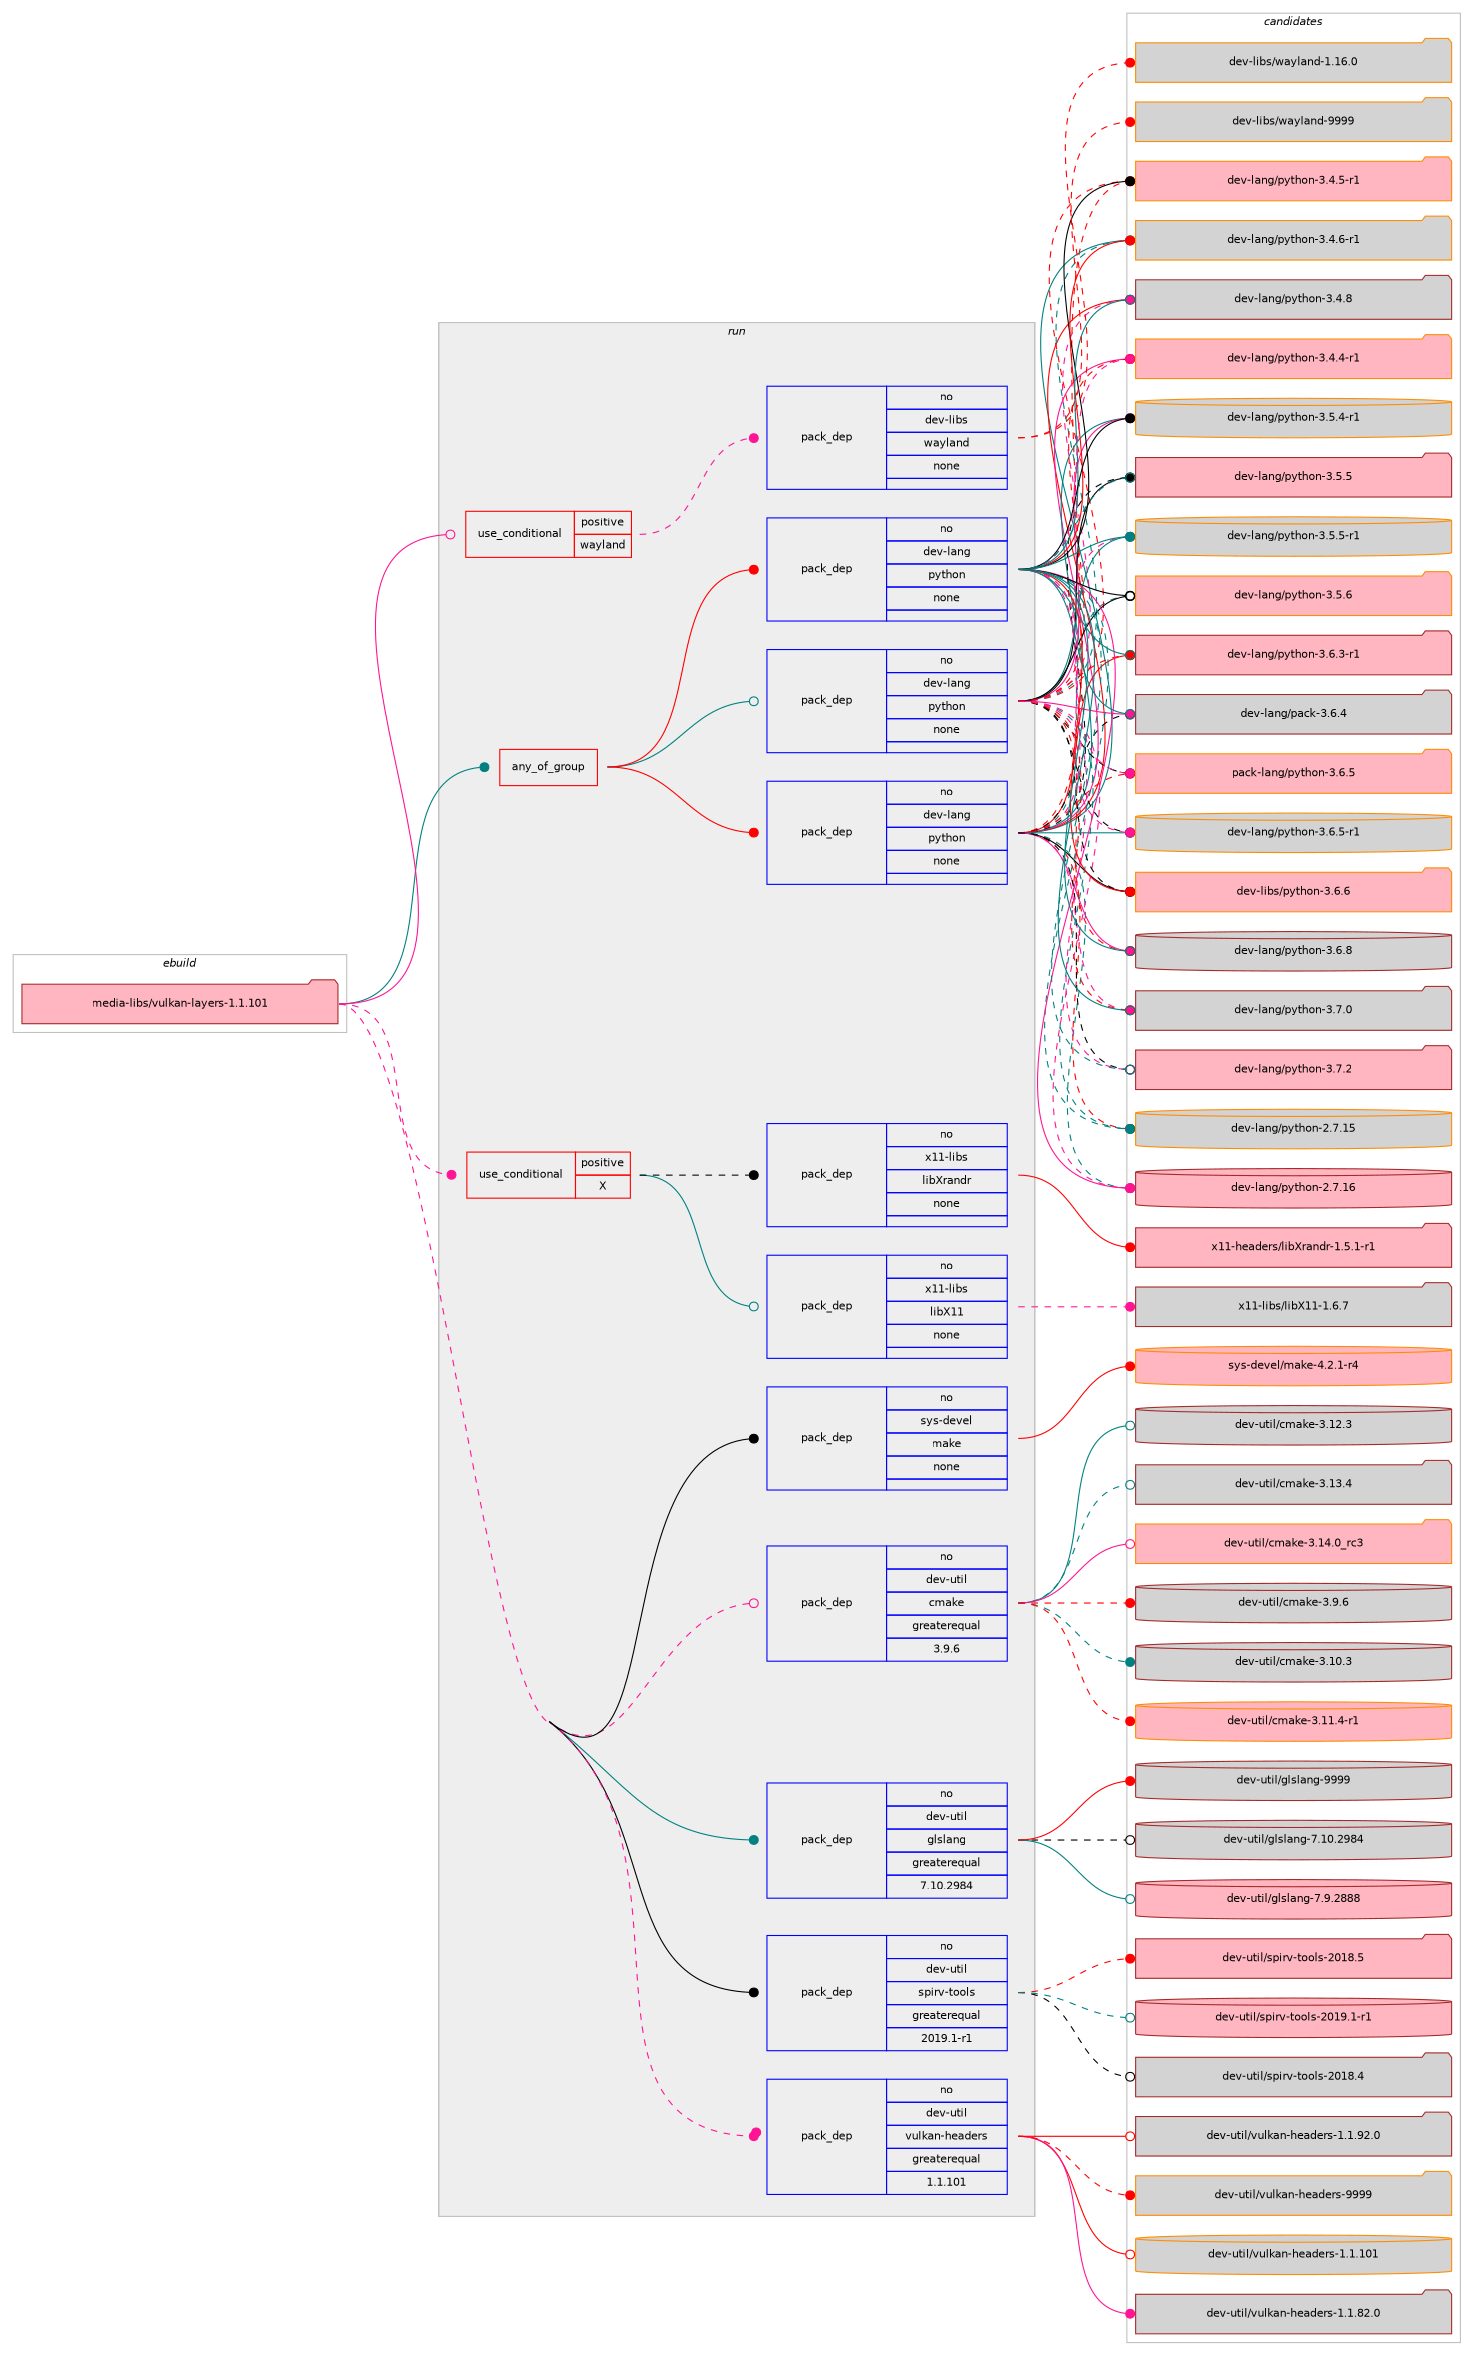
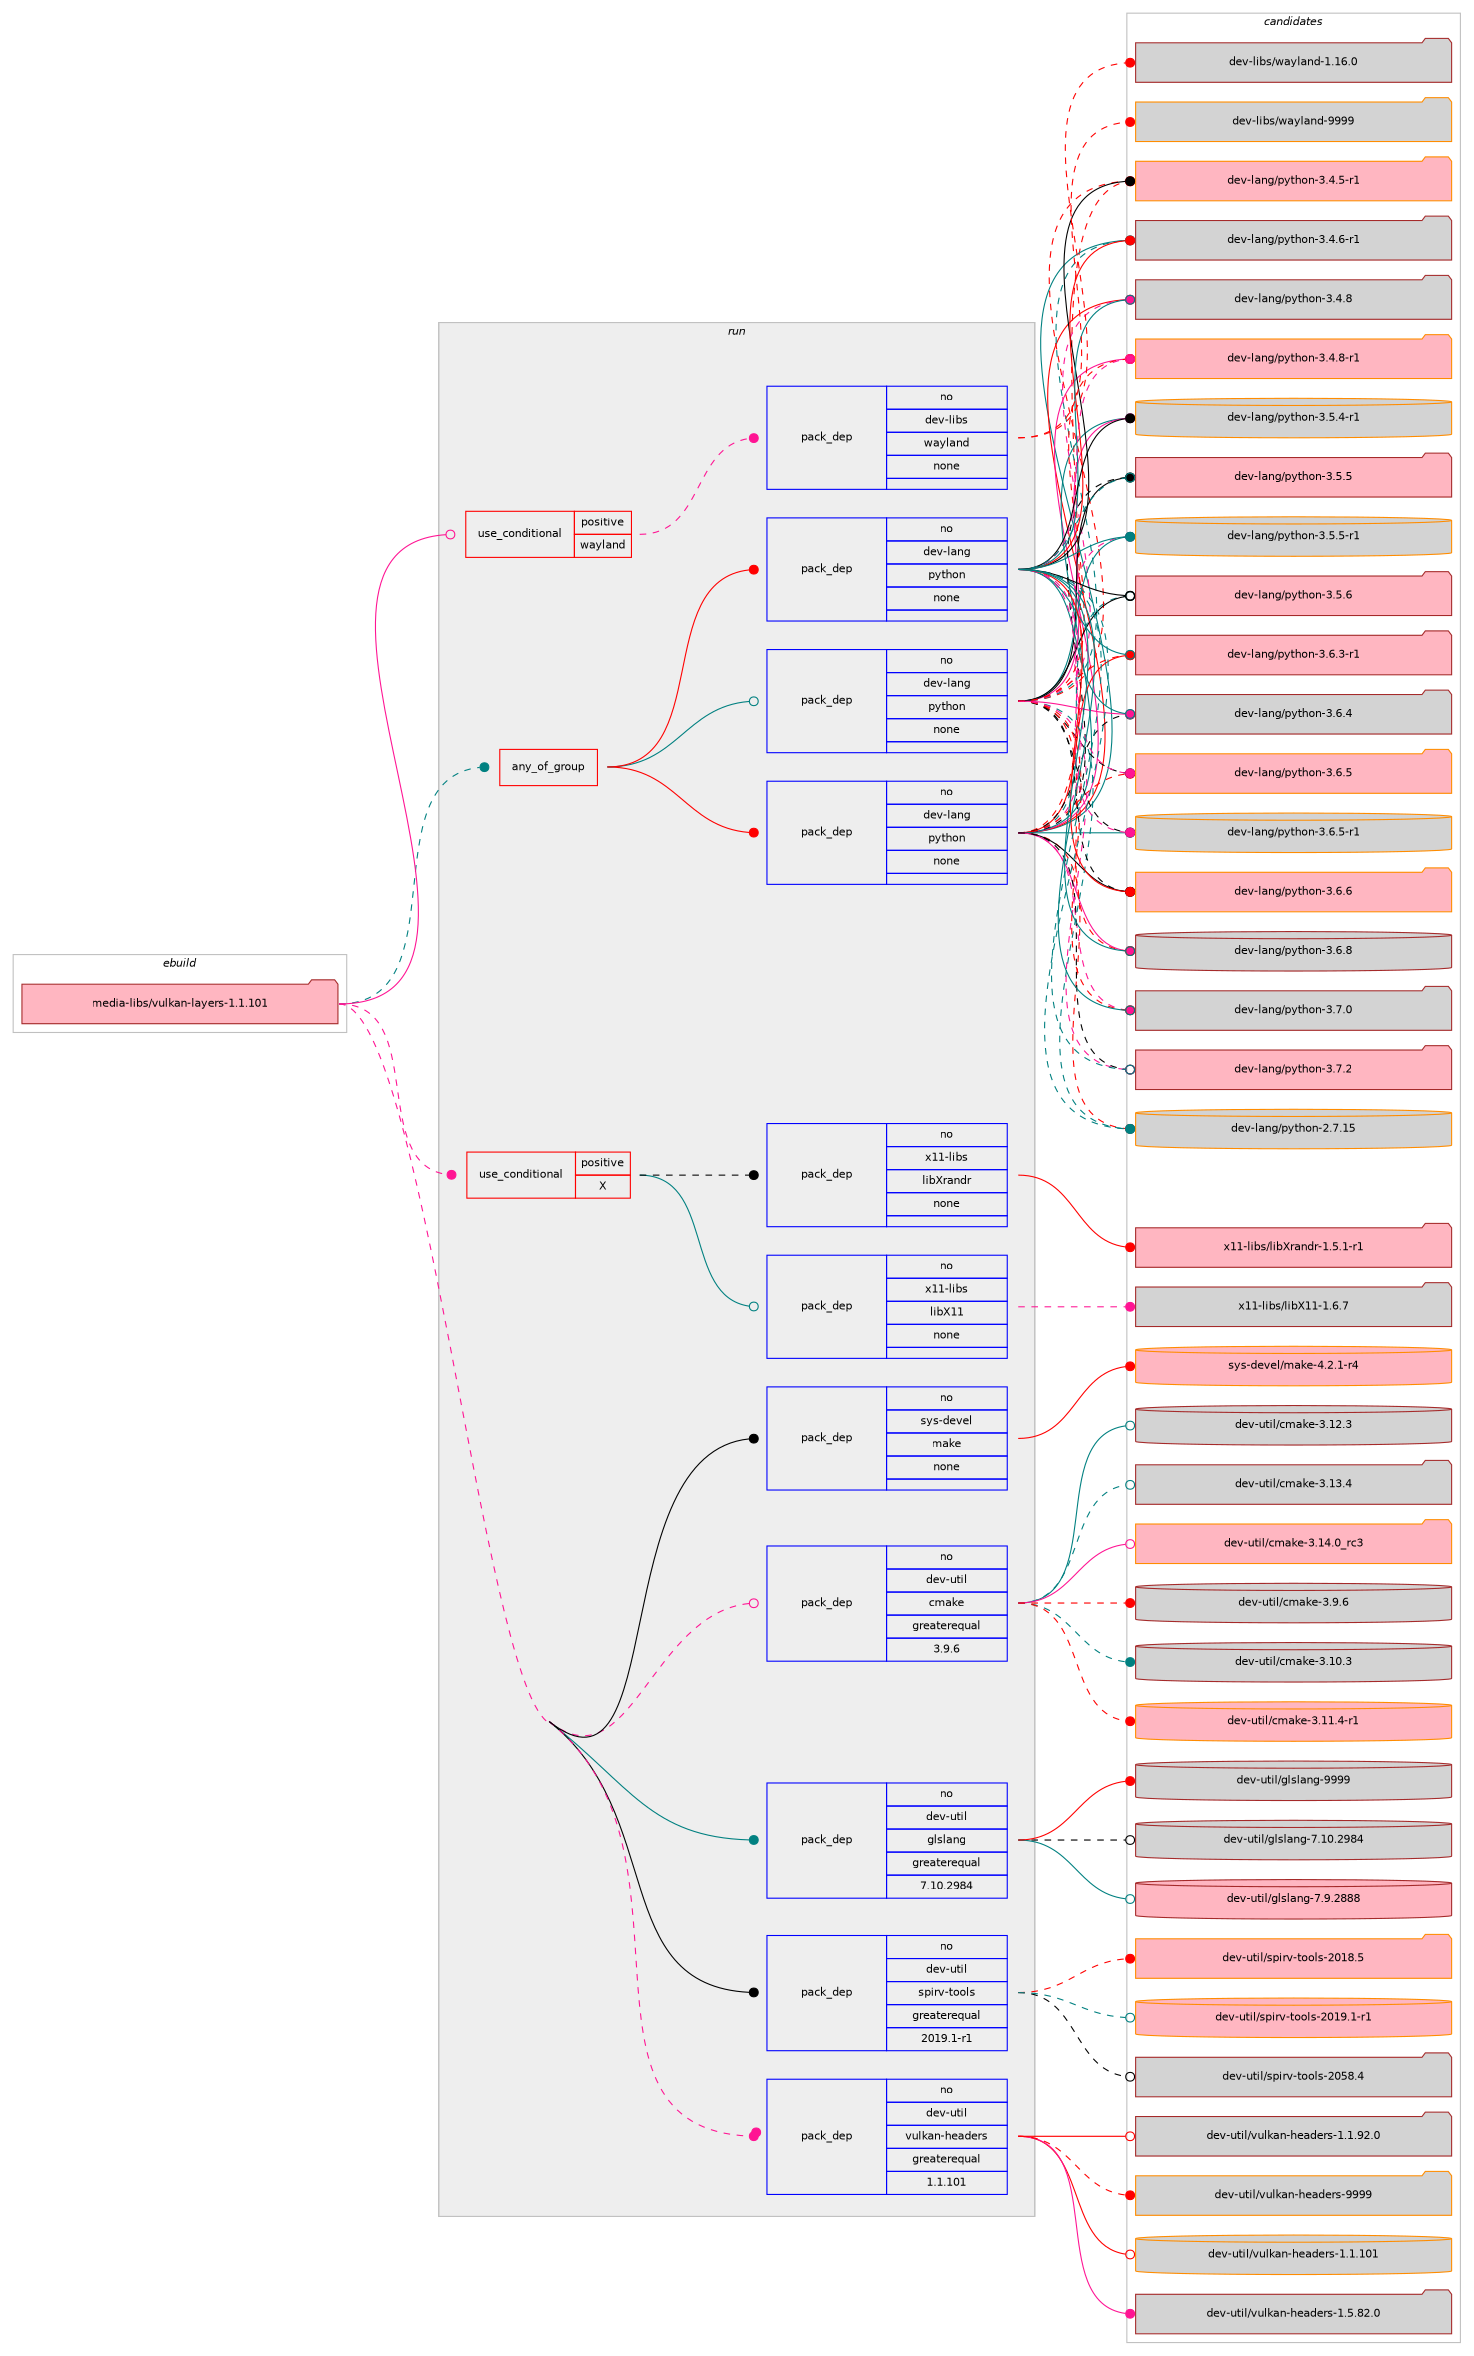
(1294, 63) -> (1294, 63)
(1294, 240) -> (1294, 240)
(1294, 359) -> (1294, 359)
(1294, 596) -> (1294, 596)
(1294, 714) -> (1294, 714)
(1294, 774) -> (1294, 774)
(1294, 892) -> (1294, 892)
(409, 920) -> (409, 920)
(1294, 1188) -> none
(1294, 1248) -> (1294, 1248)
(1294, 1959) -> (1294, 1959)
(1294, 2018) -> (1294, 2018)
(1294, 2077) -> (1294, 2077)
(1294, 2314) -> (1294, 2314)
